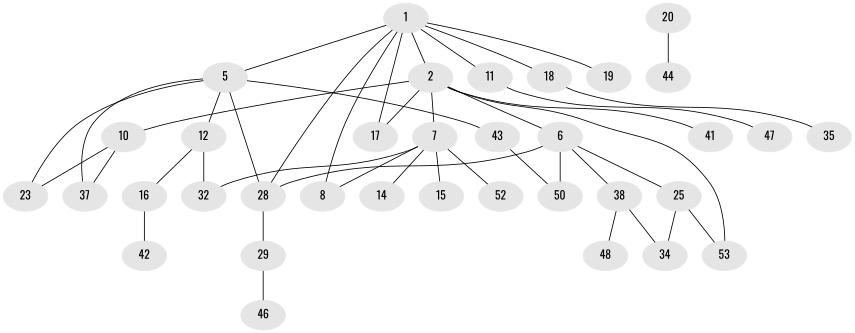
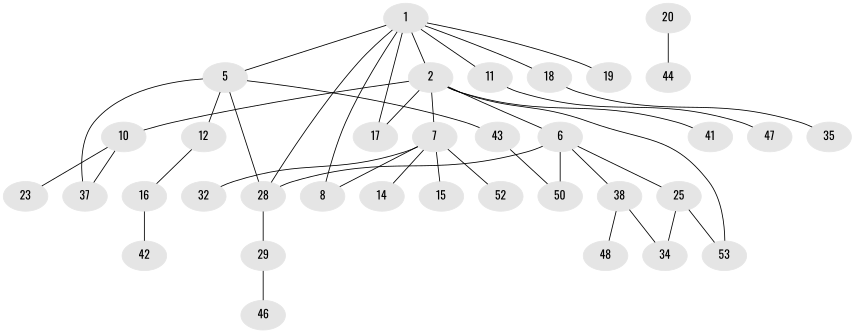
(94, 113) -> none
(204, 167) -> none
